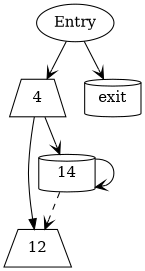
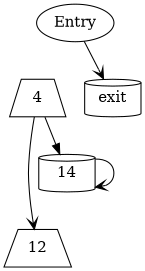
(59, 55) -> none
(50, 131) -> (50, 131)
(29, 168) -> (29, 168)
(54, 206) -> none
